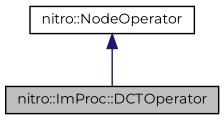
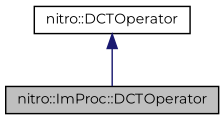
(112, 20) -> (112, 20)
